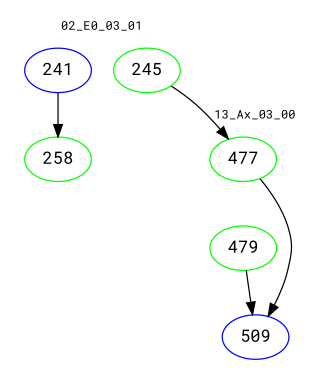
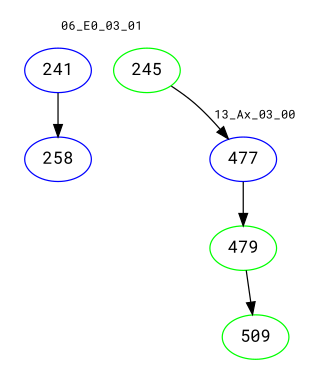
(102, 27) -> (102, 27)
(58, 159) -> (58, 159)
(243, 159) -> (243, 159)
(291, 239) -> (243, 198)
(256, 337) -> (256, 337)
